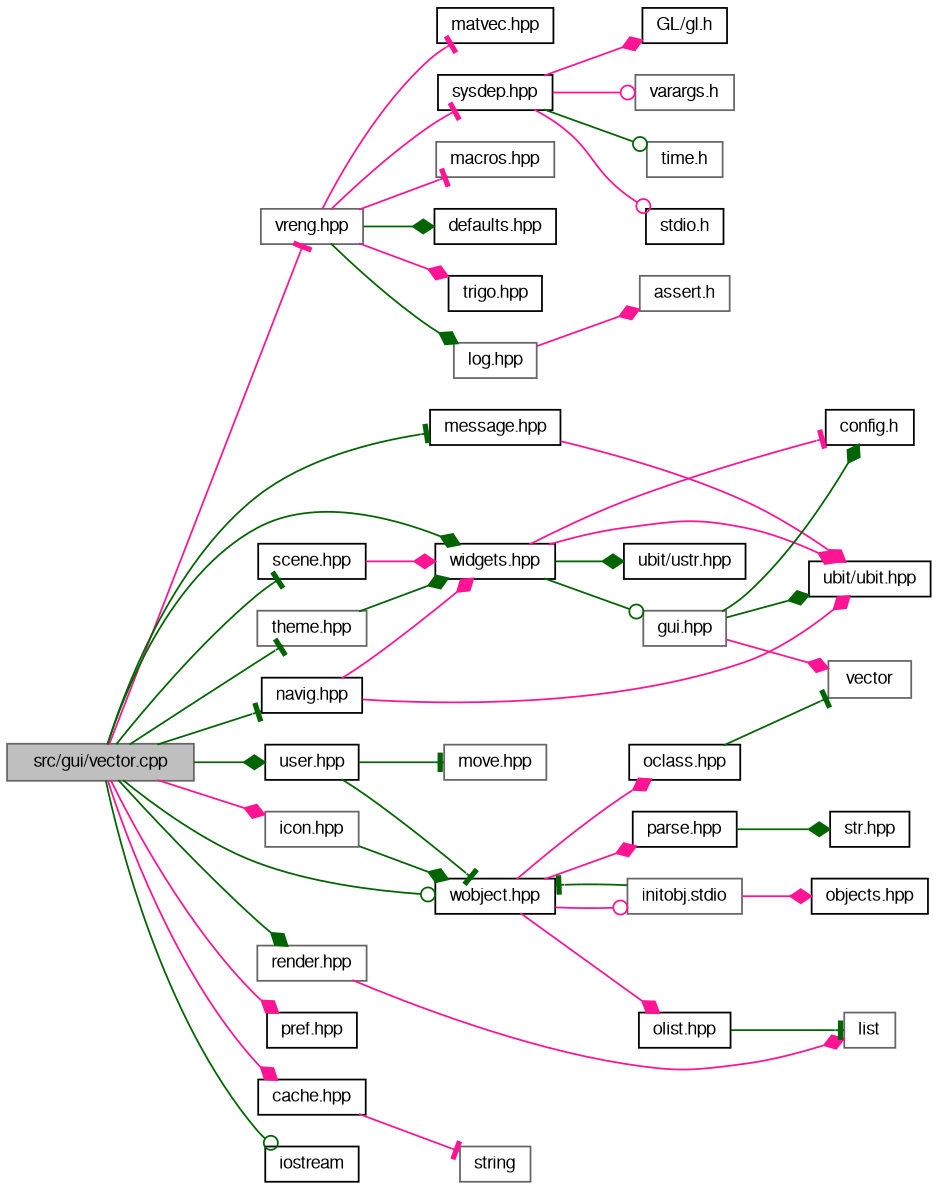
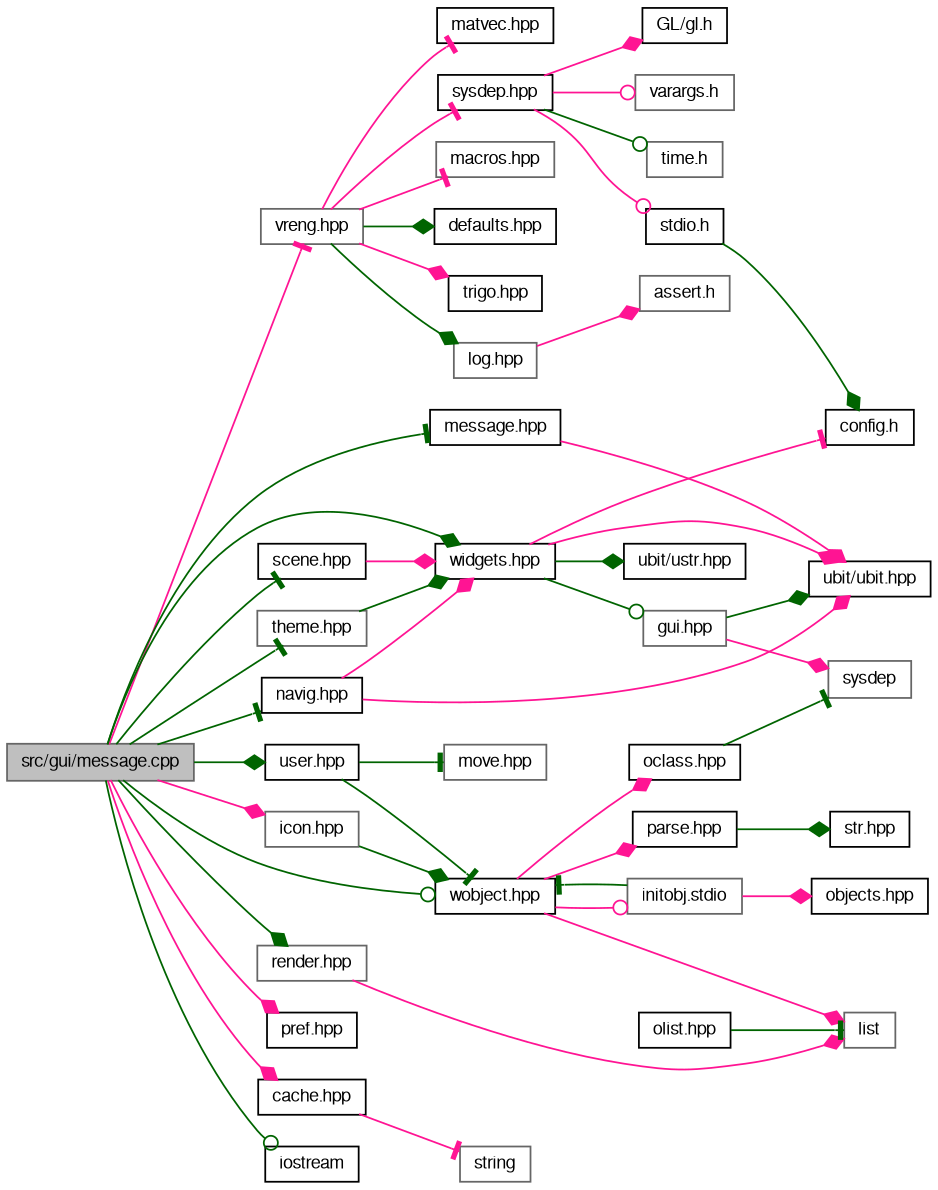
(786, 552) -> (793, 311)
(870, 679) -> (870, 679)
(100, 762) -> (100, 762)
(581, 957) -> (684, 964)
